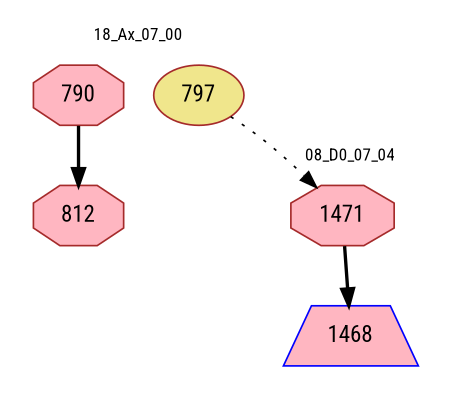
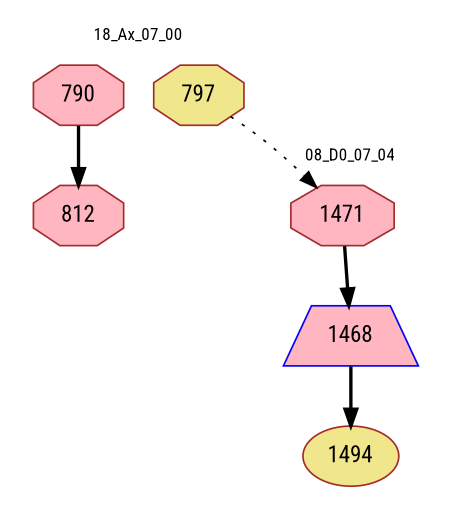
(199, 95) -> (199, 95)
none -> (351, 456)
